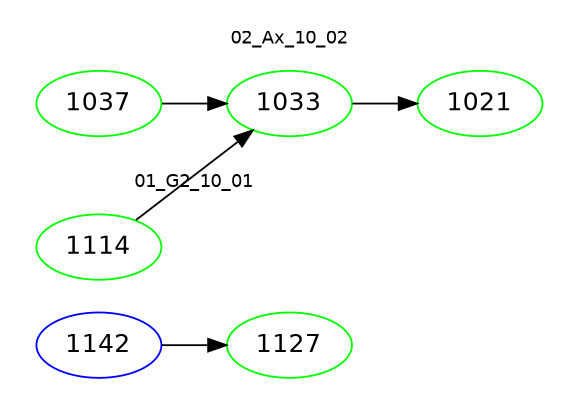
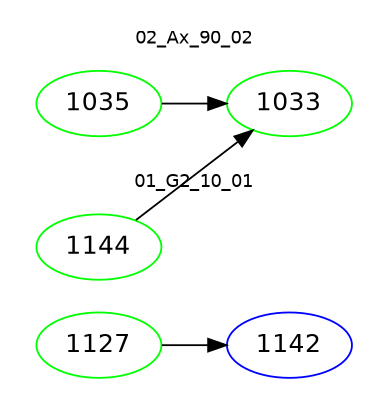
(289, 39) -> (194, 39)
(99, 104) -> (99, 104)
(480, 104) -> none
(99, 247) -> (99, 247)
(185, 345) -> (185, 345)
